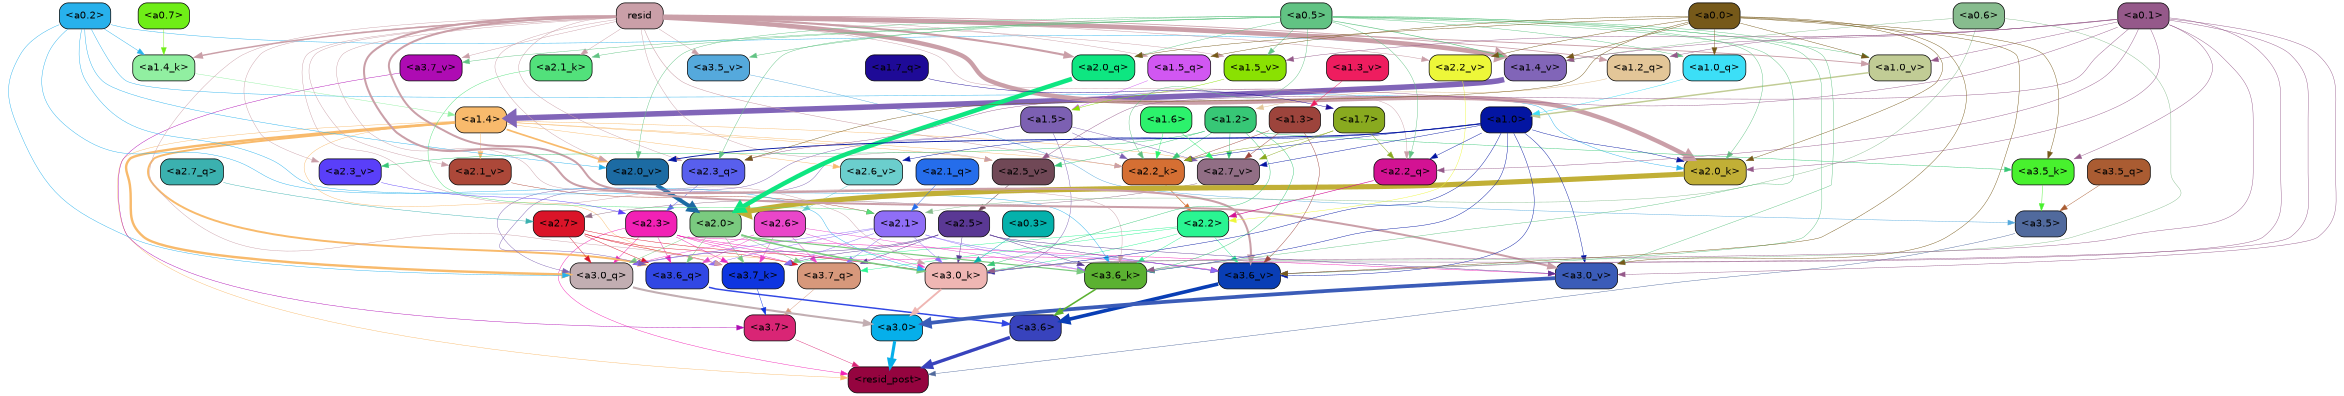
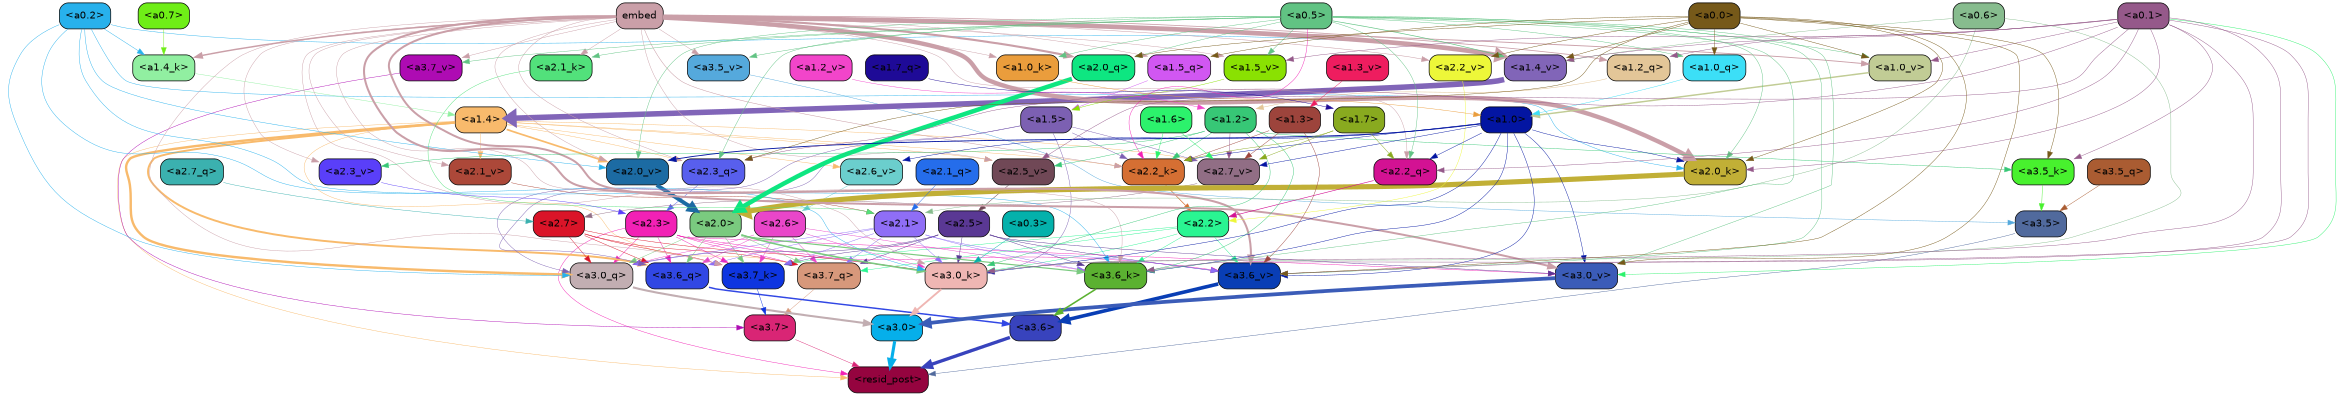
(640, 16) -> (640, 16)
none -> (821, 68)
none -> (1028, 68)
(1216, 93) -> (1216, 93)
none -> (591, 140)
(1230, 142) -> (1230, 142)
(2042, 262) -> (2042, 262)
